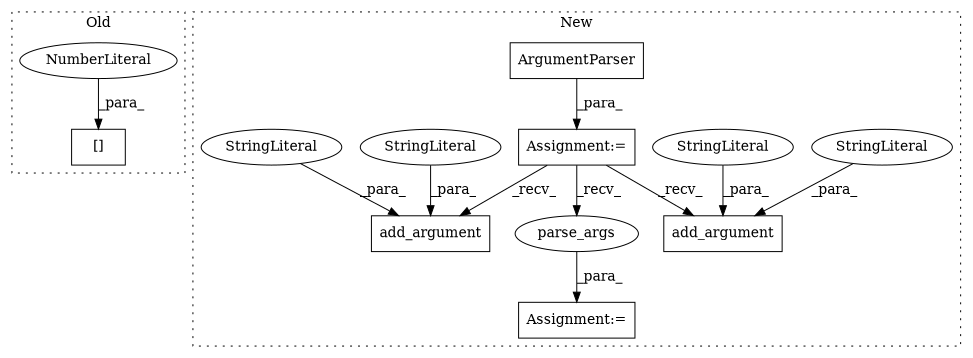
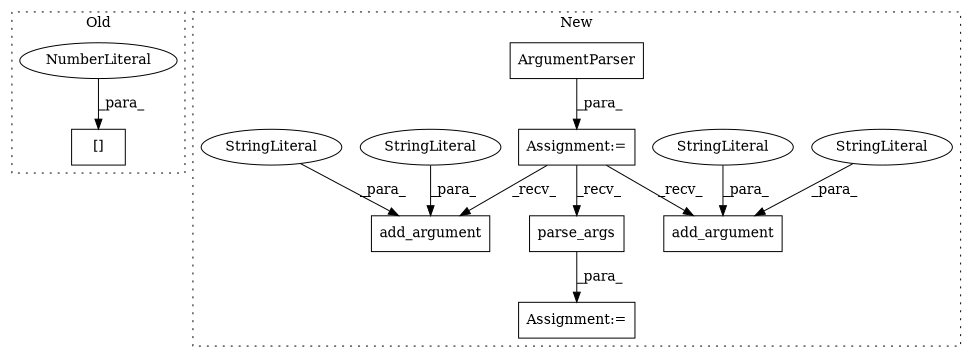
(577, 234) -> (577, 234)
